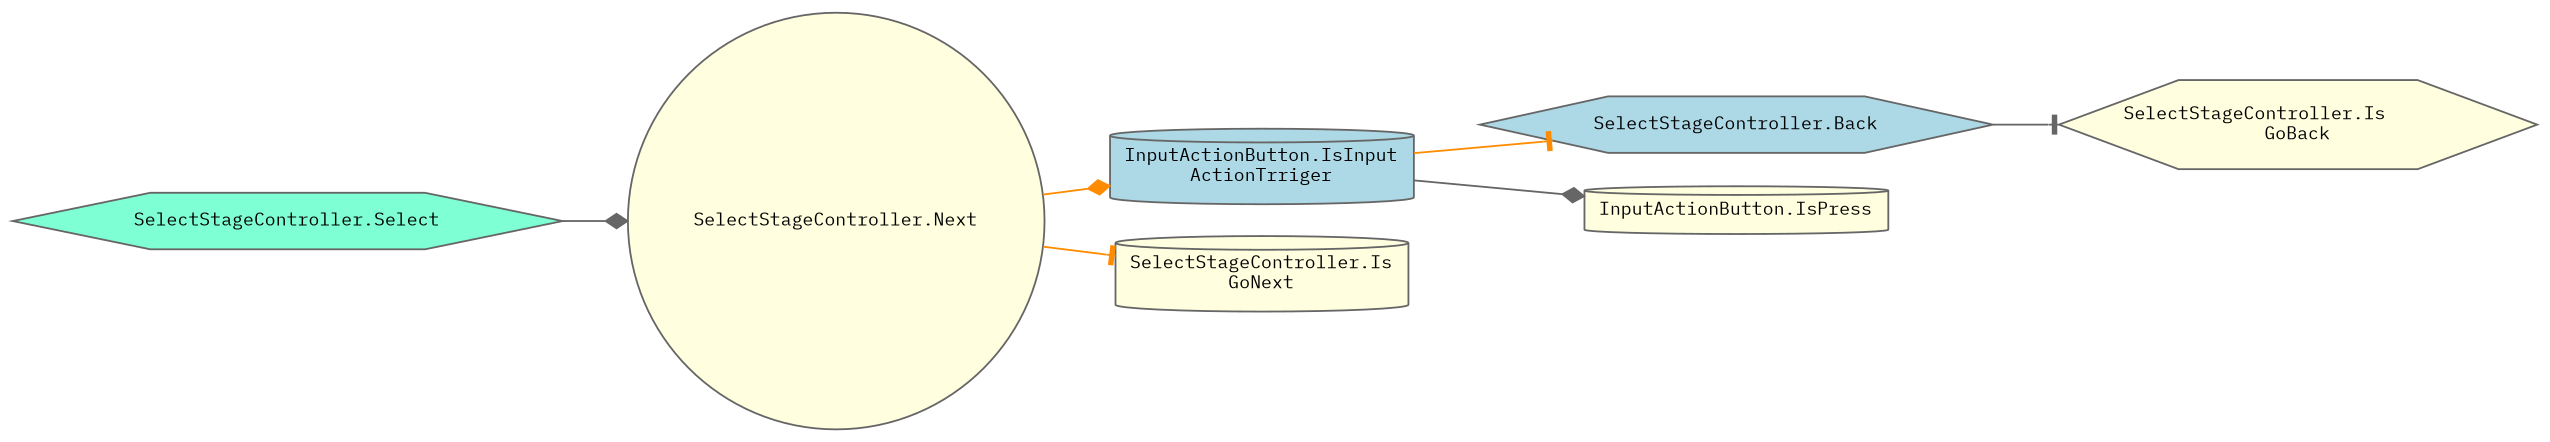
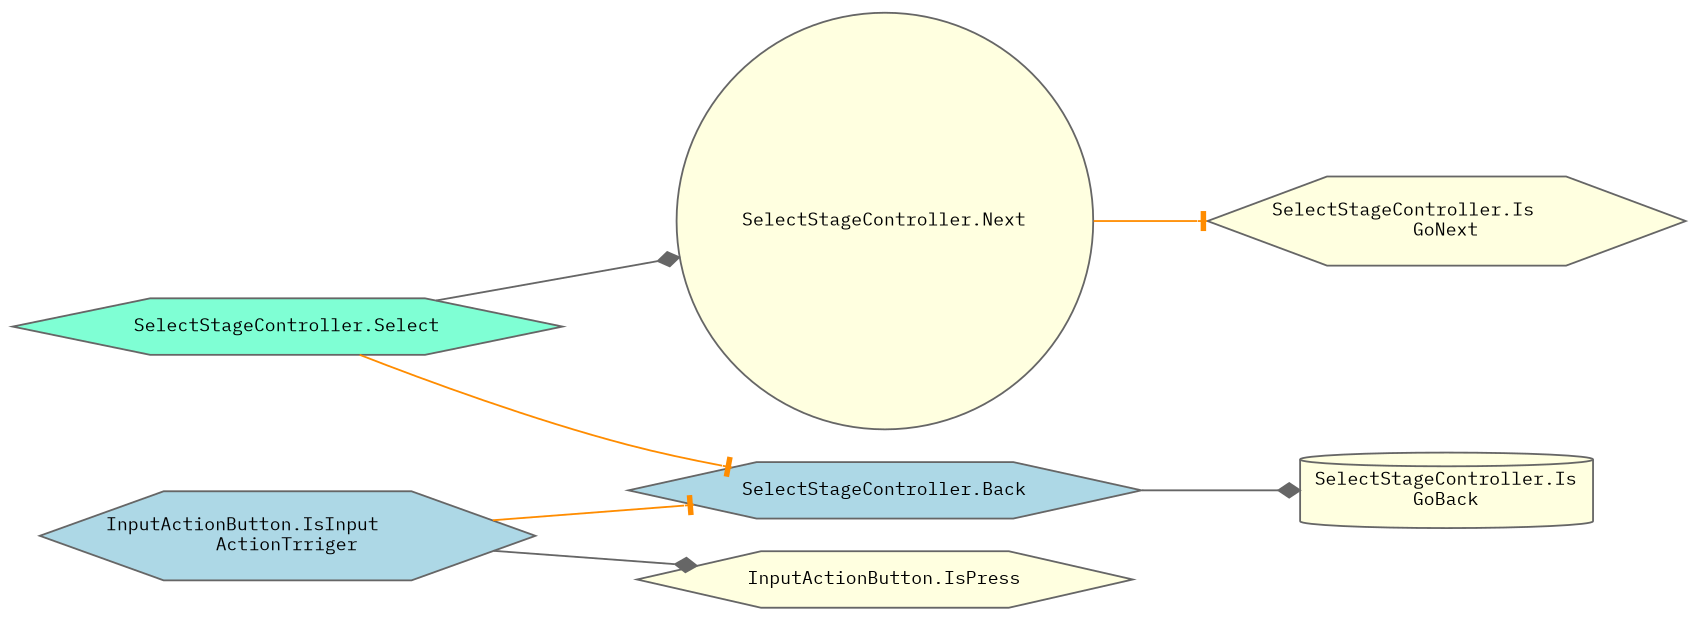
(2021, 125) -> (1210, 490)
(2298, 125) -> (1447, 490)
(1262, 166) -> (288, 536)
(1065, 192) -> none
(1736, 210) -> (885, 579)
(1262, 274) -> (1447, 221)
none -> (538, 419)
